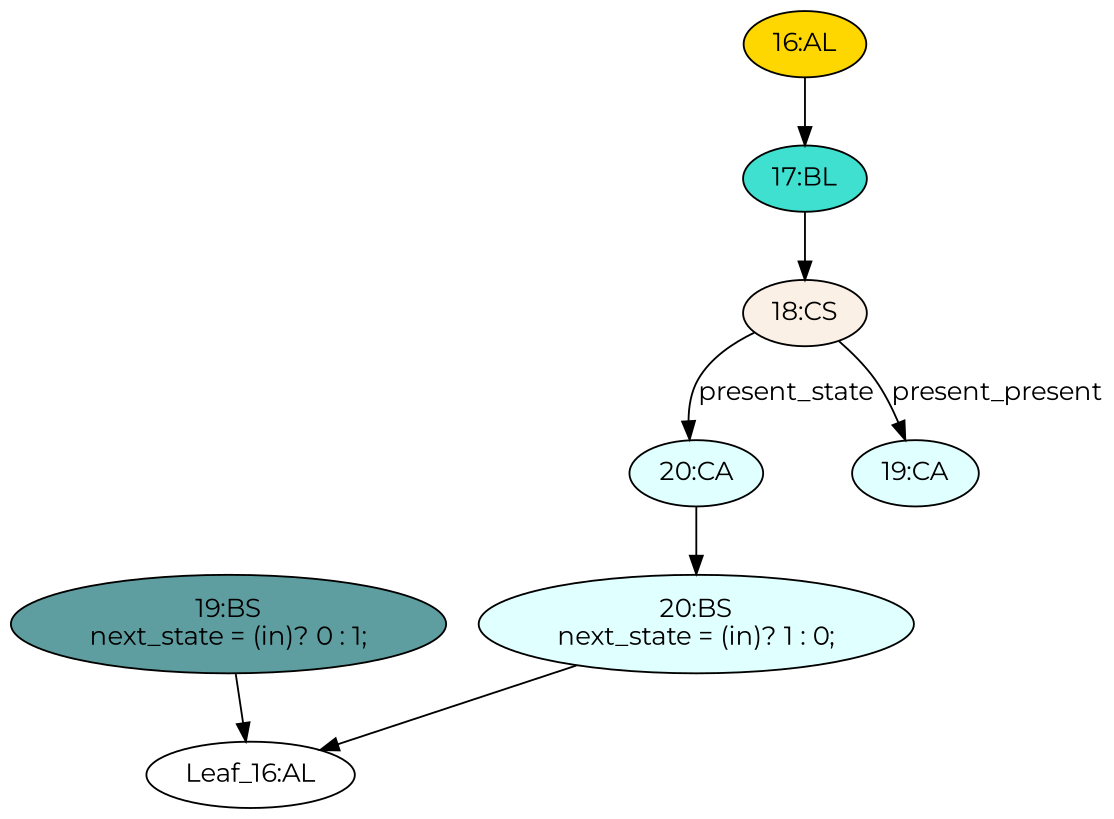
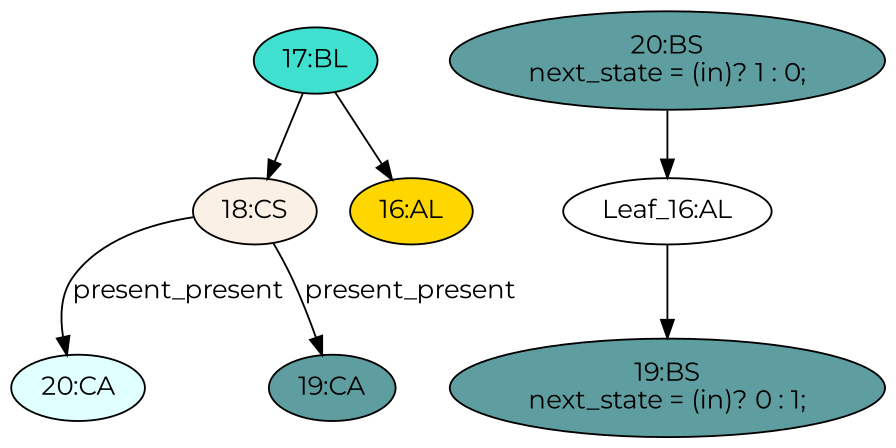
(805, 102) -> (358, 128)
(787, 393) -> (178, 291)
(915, 473) -> (332, 388)
(696, 531) -> none
(696, 624) -> (667, 61)
(239, 699) -> (667, 282)
